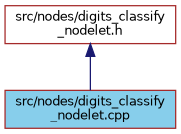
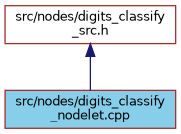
(90, 25) -> (90, 25)
